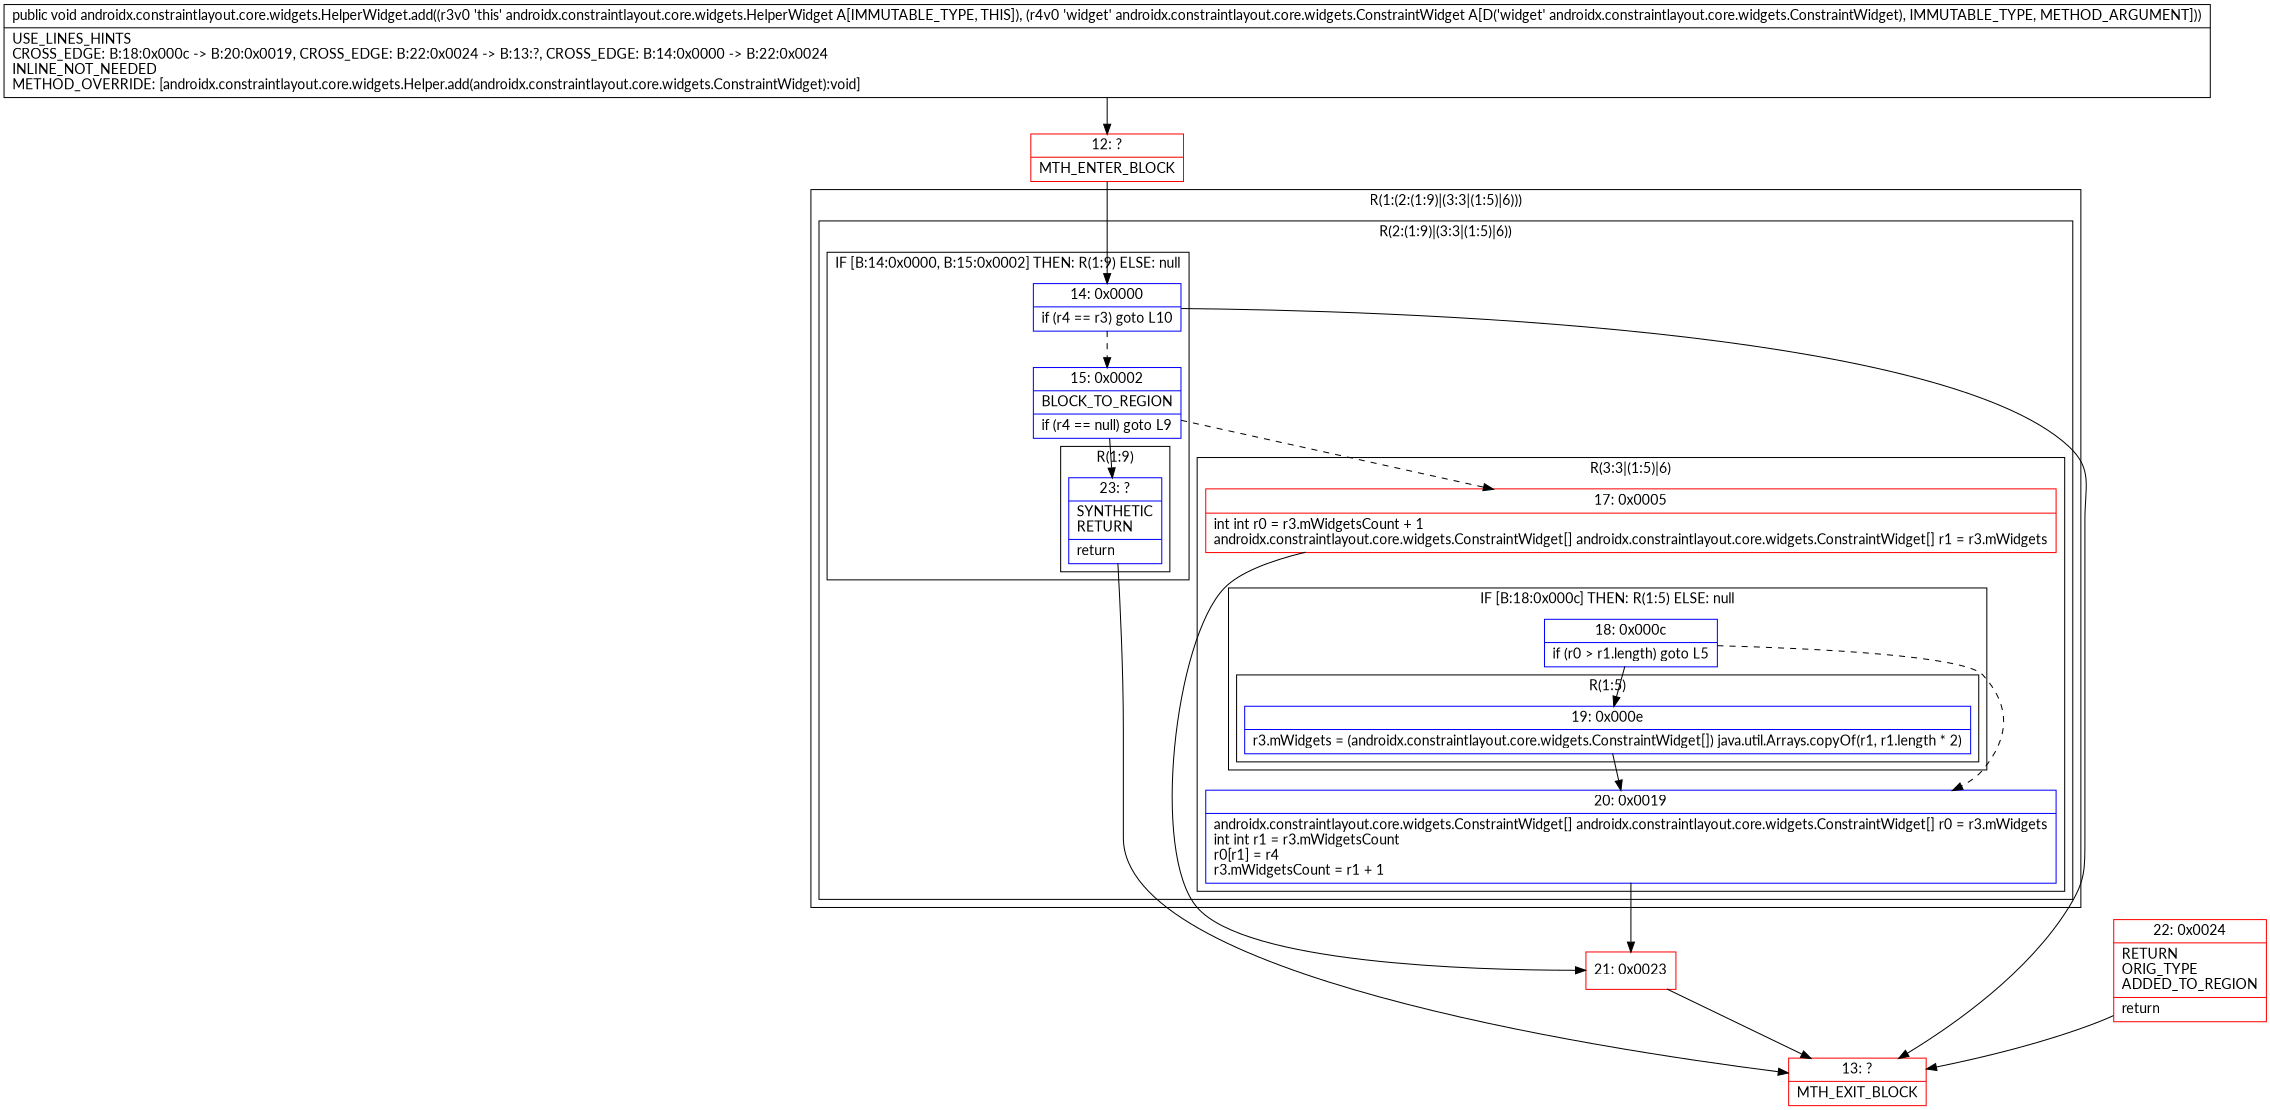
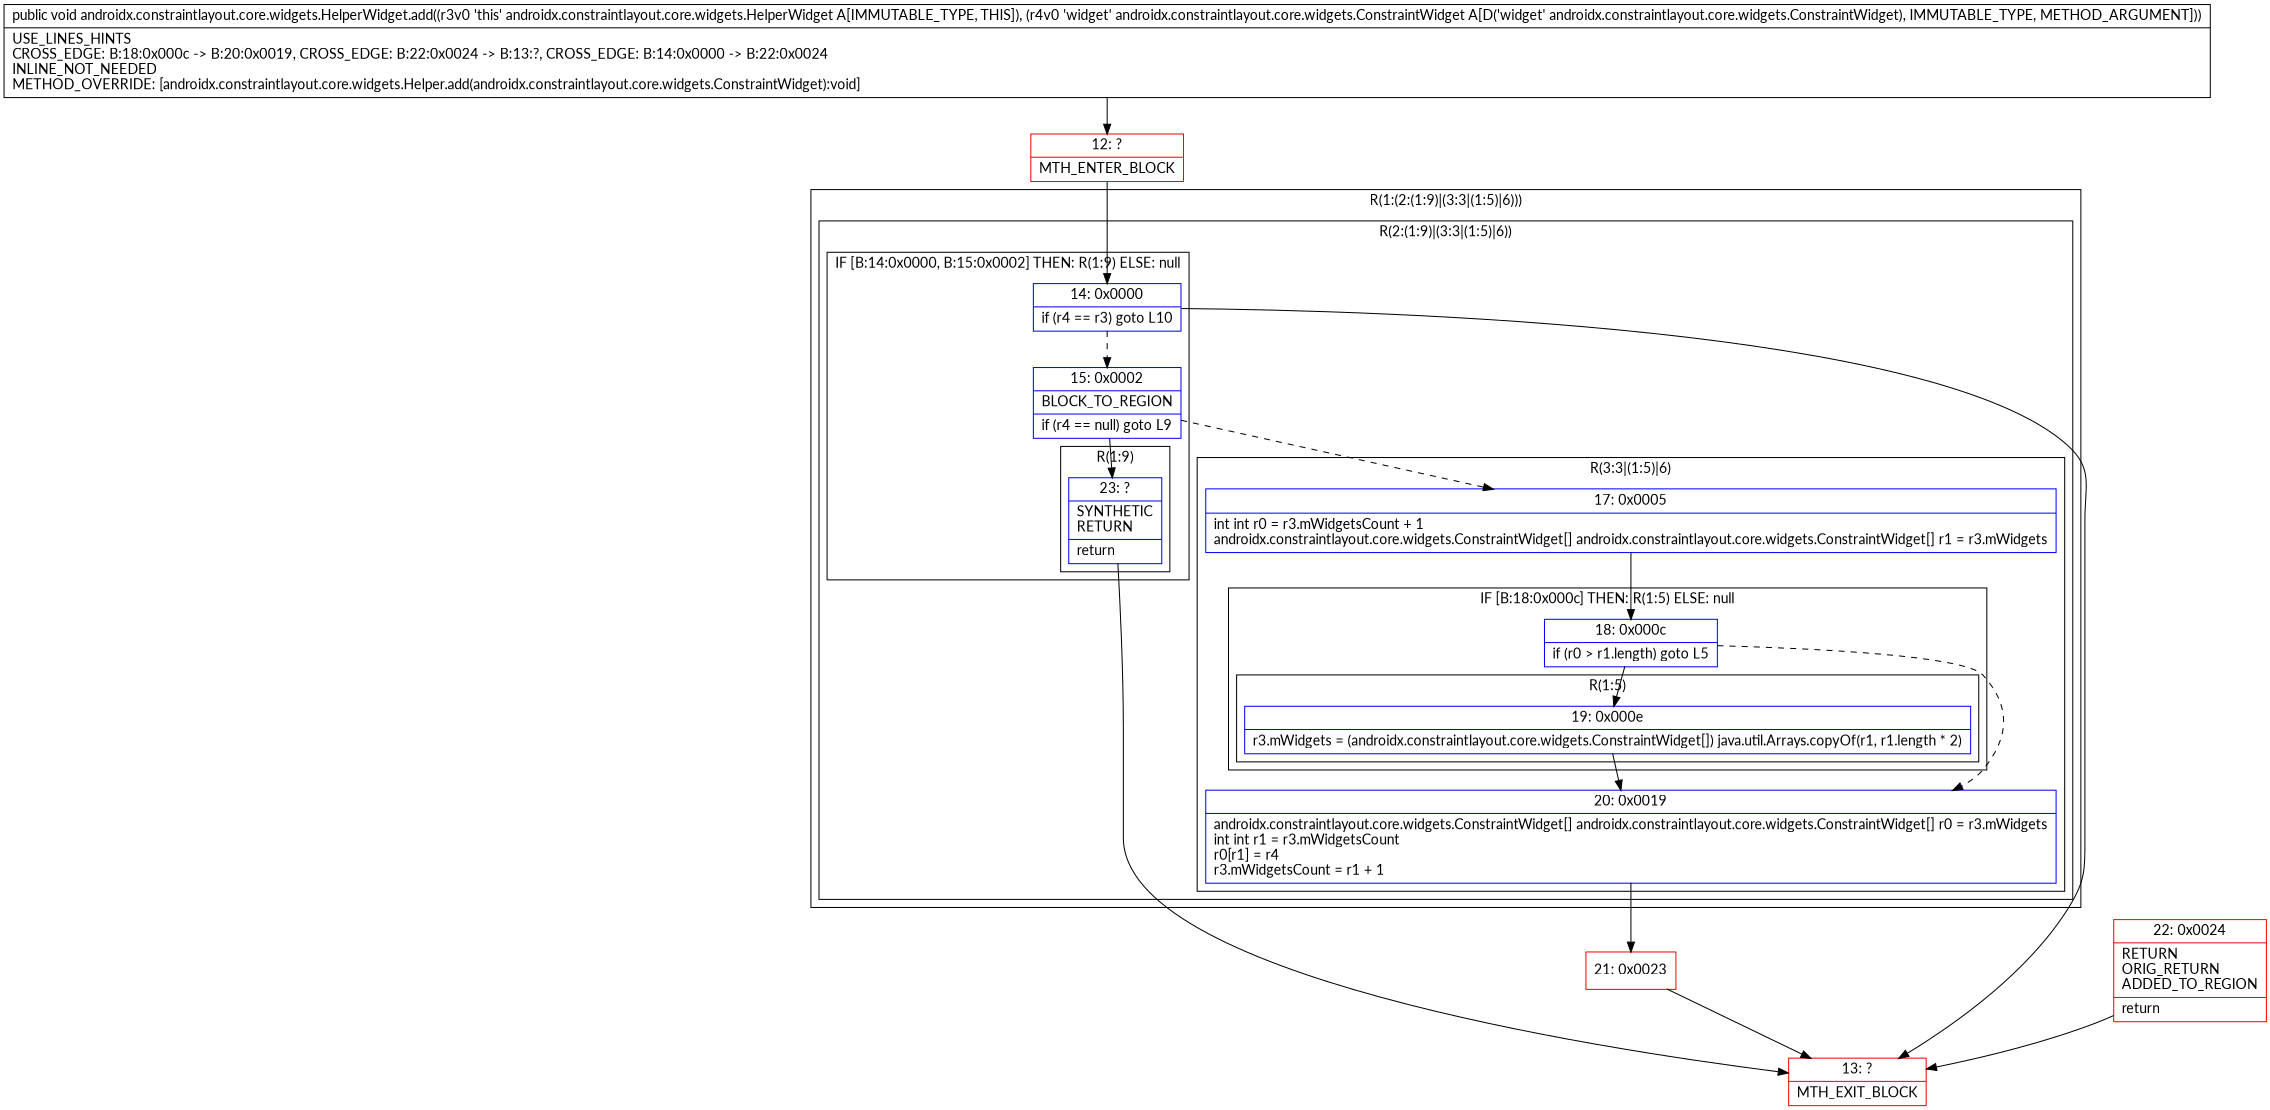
(1631, 521) -> (1631, 521)
(1189, 892) -> (1631, 581)
(2160, 970) -> (2171, 970)
